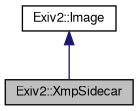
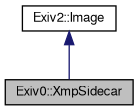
(69, 92) -> (69, 92)
